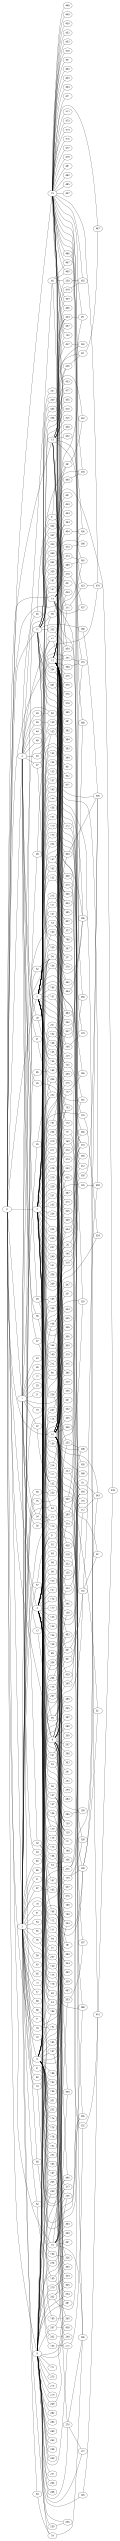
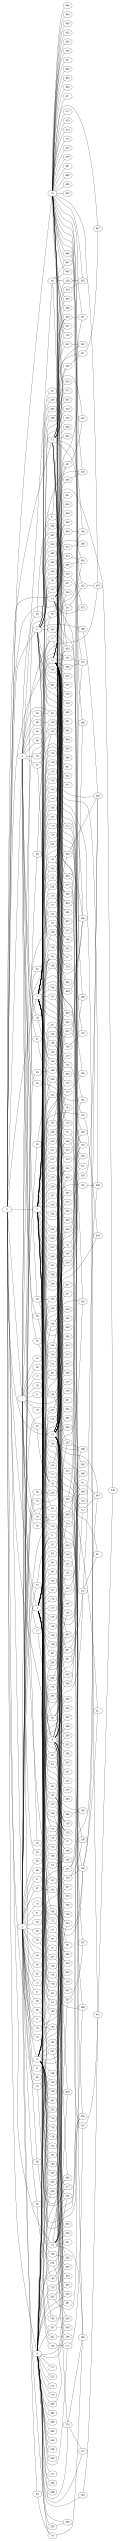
none -> (52, 887)
(45, 1854) -> (30, 1668)
(61, 2294) -> (58, 2277)
